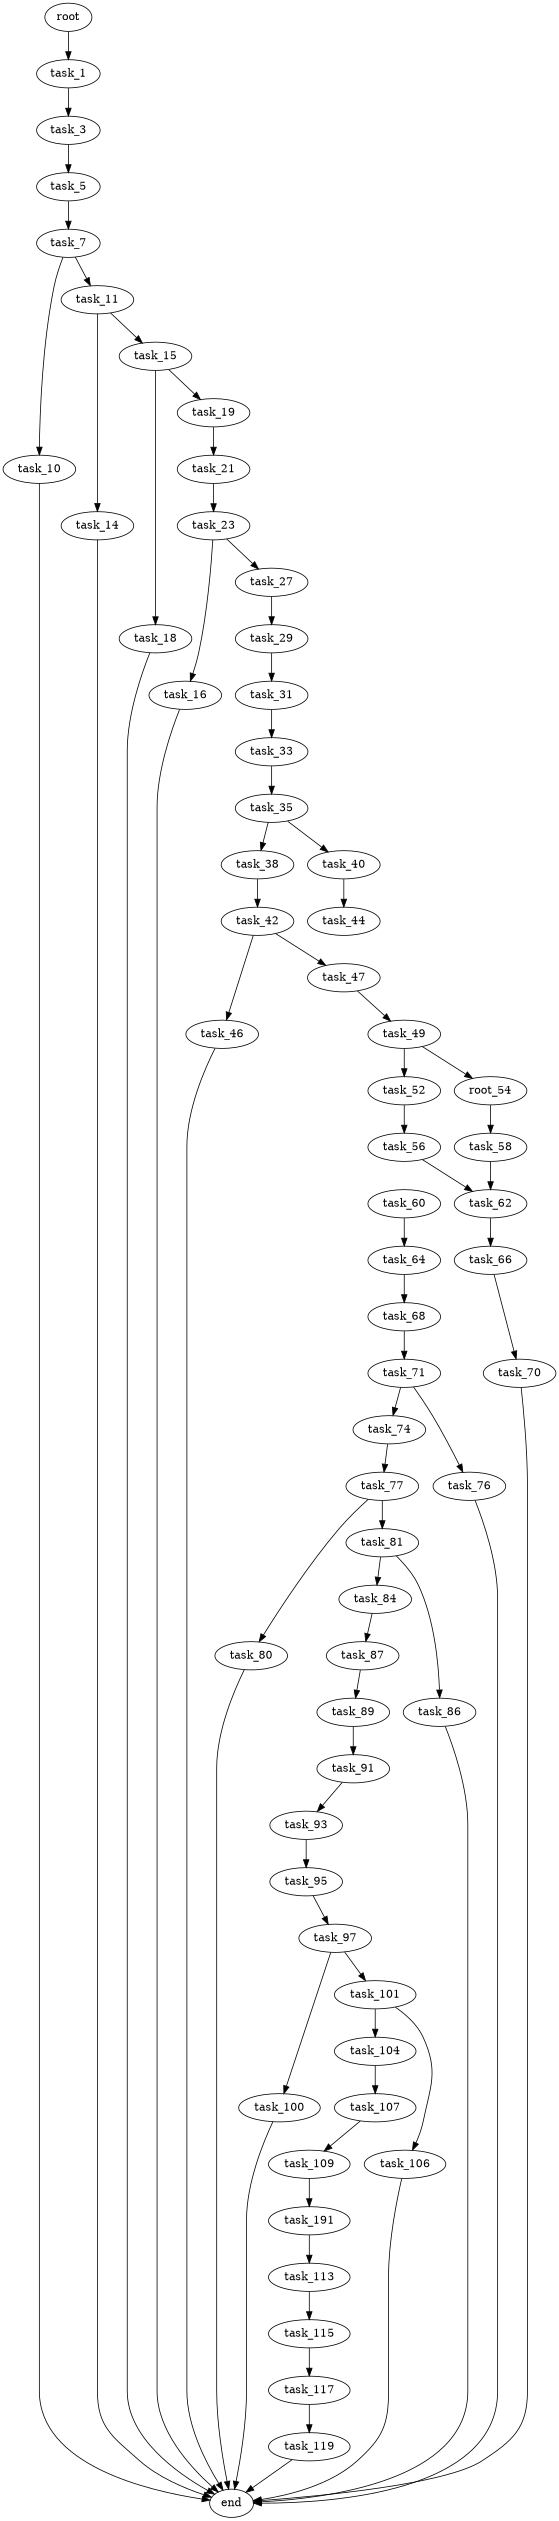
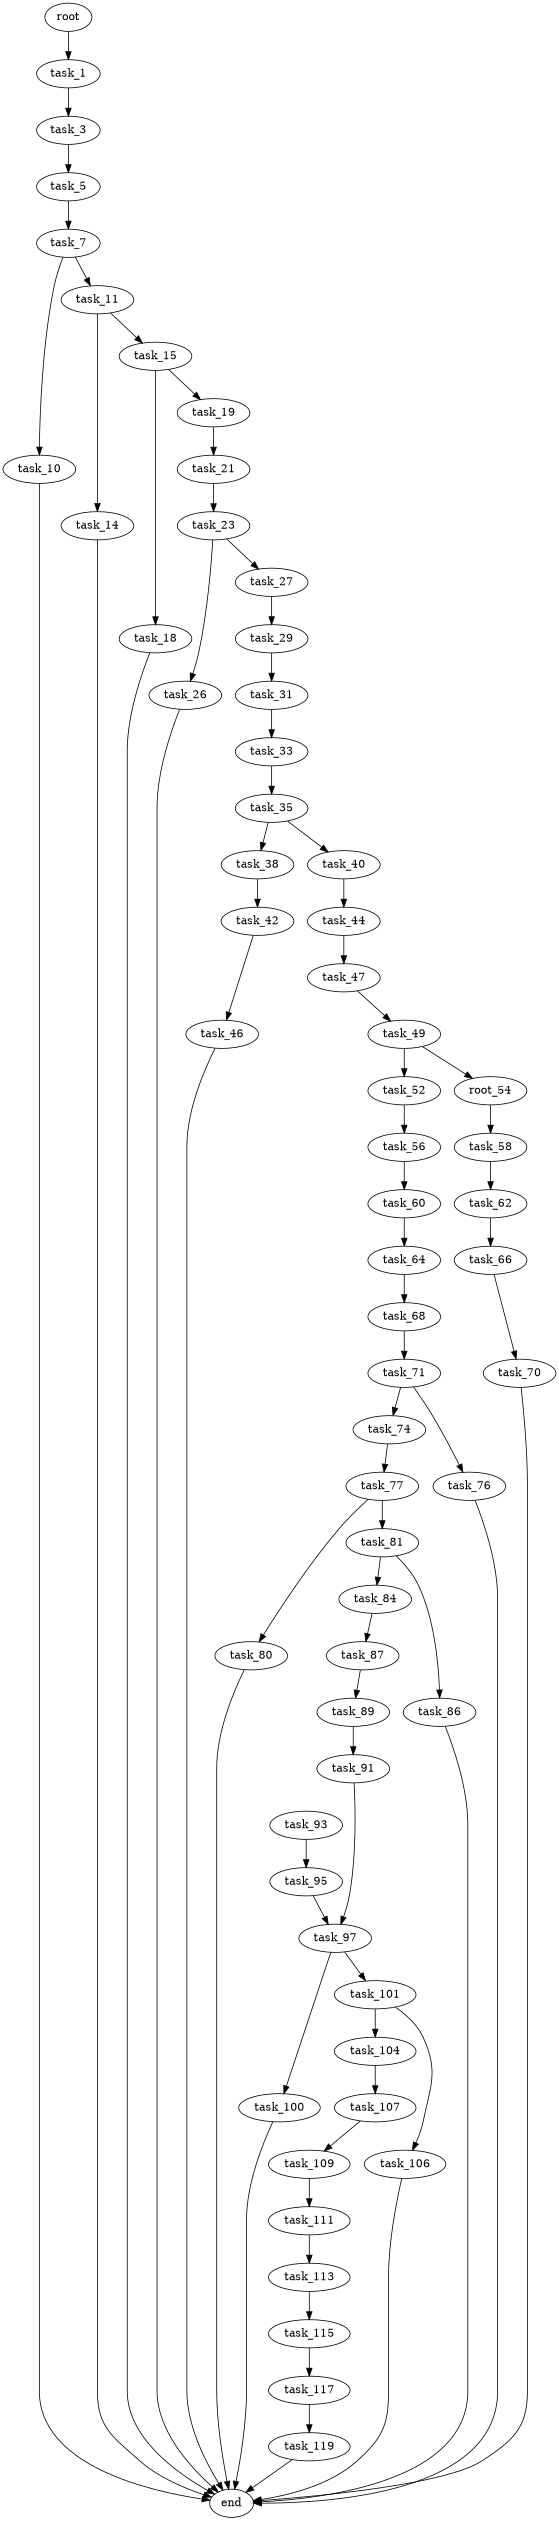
(185, 695) -> (185, 695)
(297, 947) -> (344, 946)
(444, 1173) -> (404, 1172)
(332, 1794) -> (354, 1850)
(309, 2221) -> (309, 2221)
